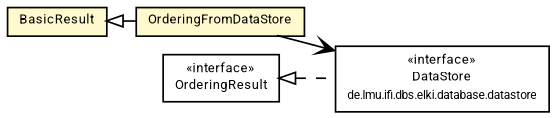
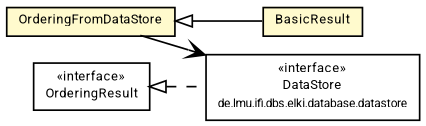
(130, 21) -> (228, 21)
